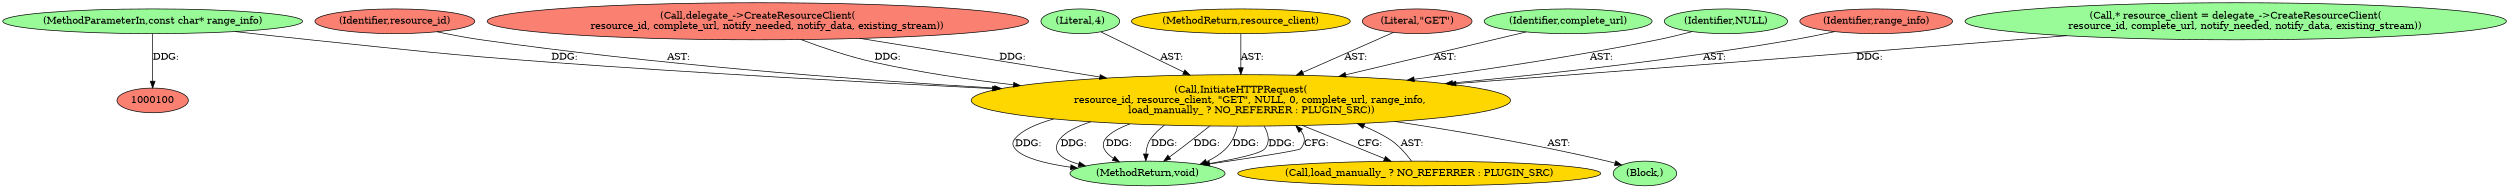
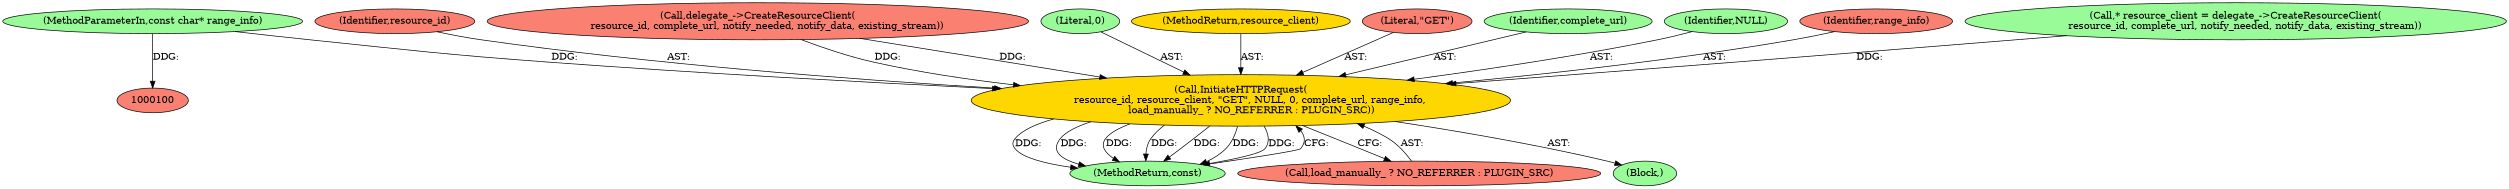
(1080, 21) -> (1080, 21)
(1148, 173) -> (1148, 173)
(1419, 173) -> (1419, 173)
